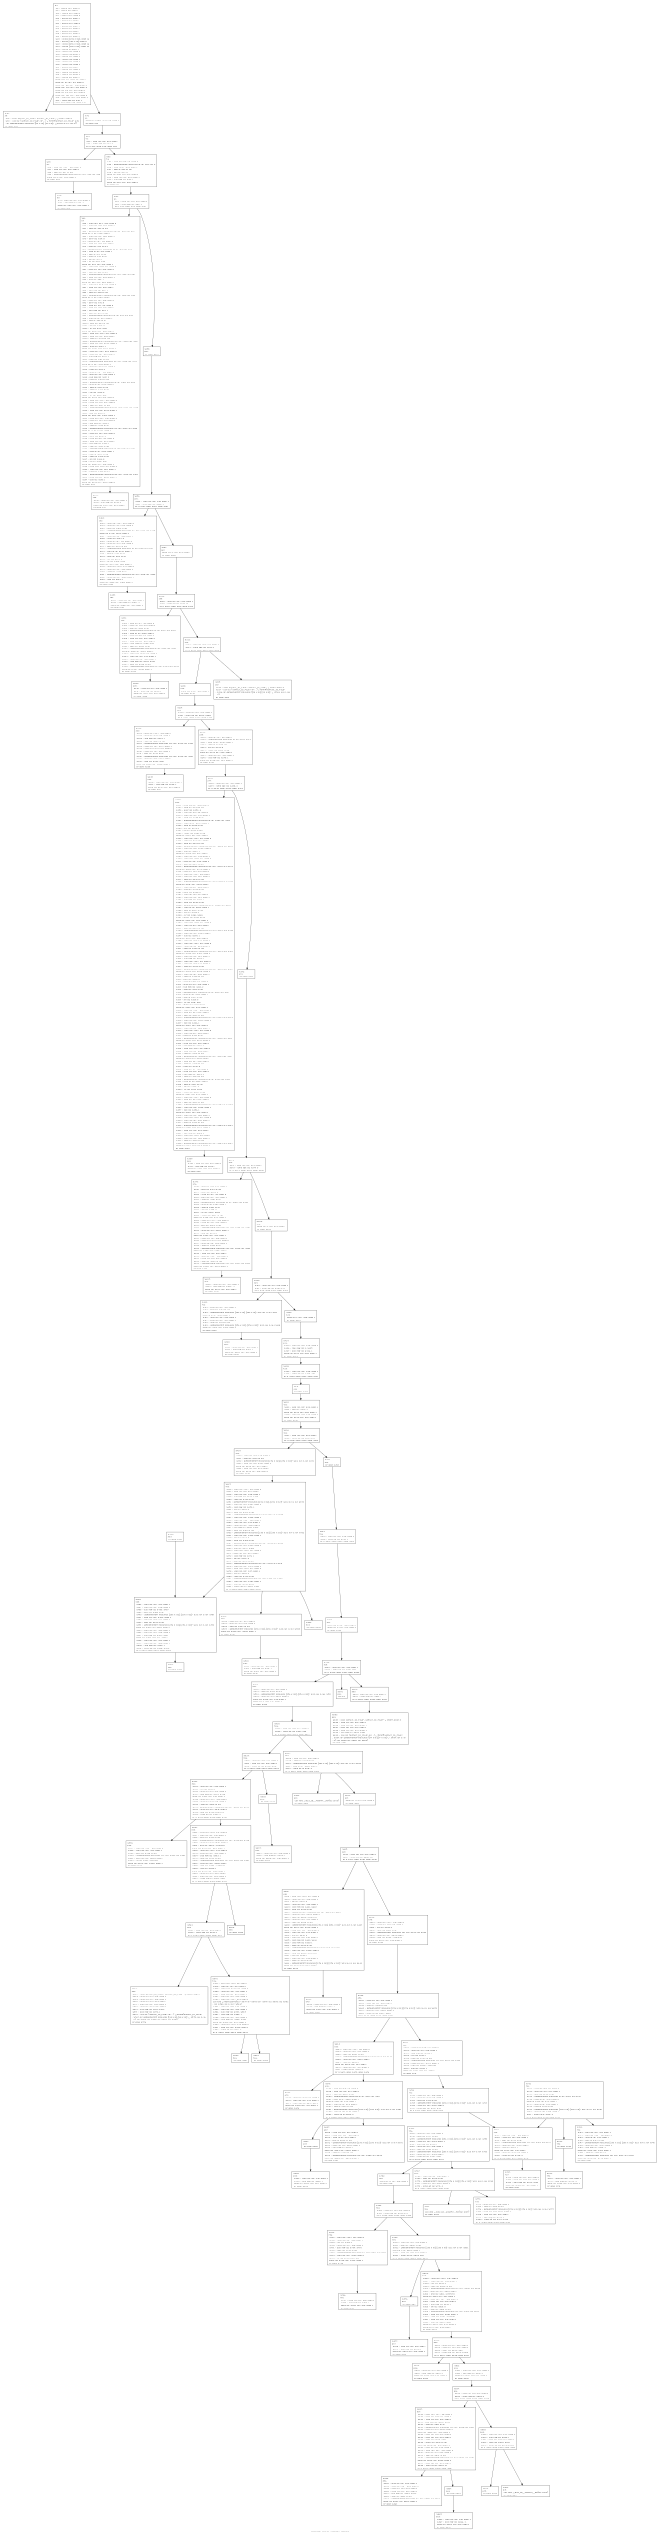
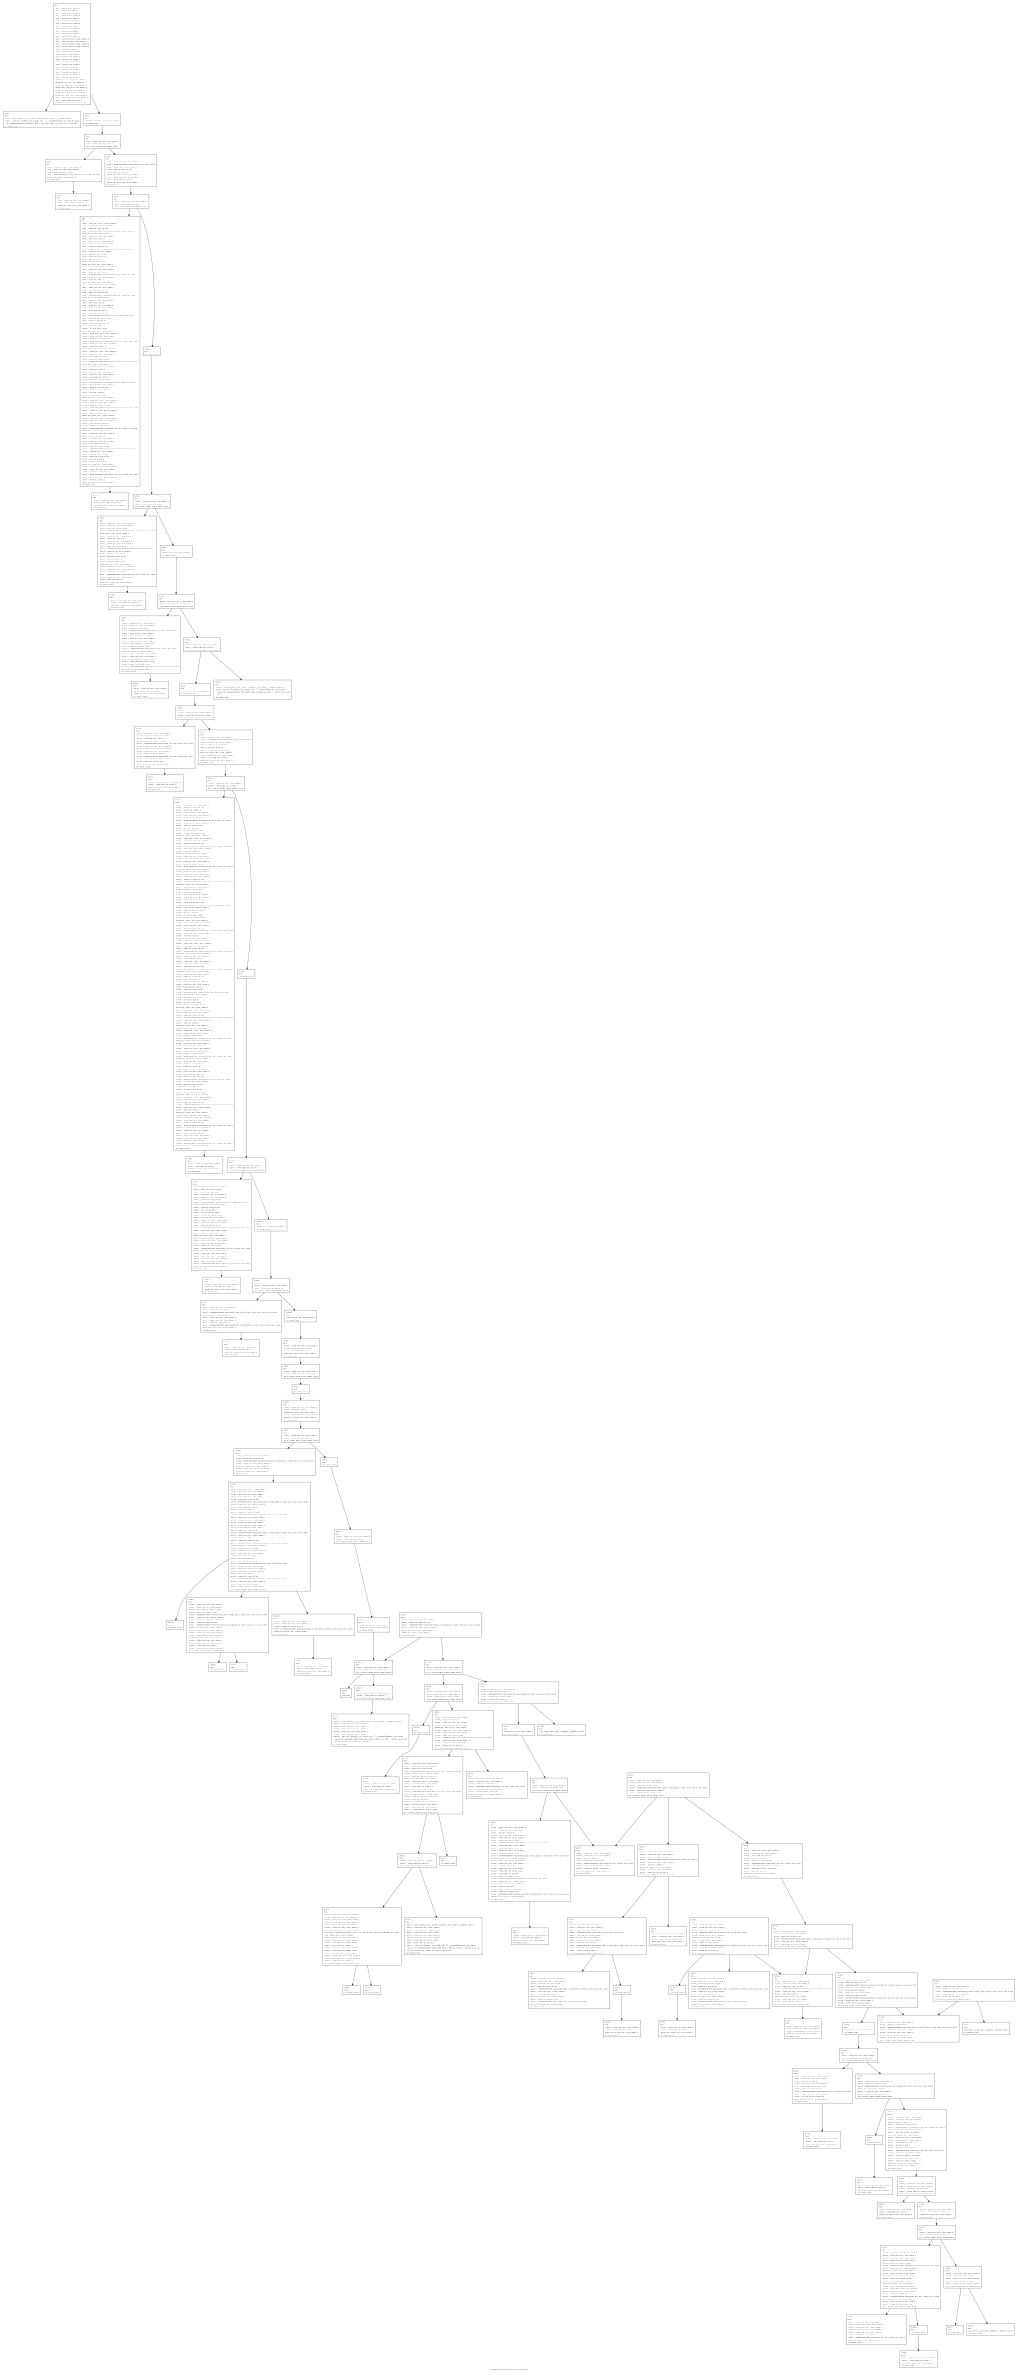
(175, 1568) -> (220, 1657)
(322, 1678) -> (404, 1648)
(398, 1968) -> (636, 1820)
(451, 2164) -> (899, 2011)
